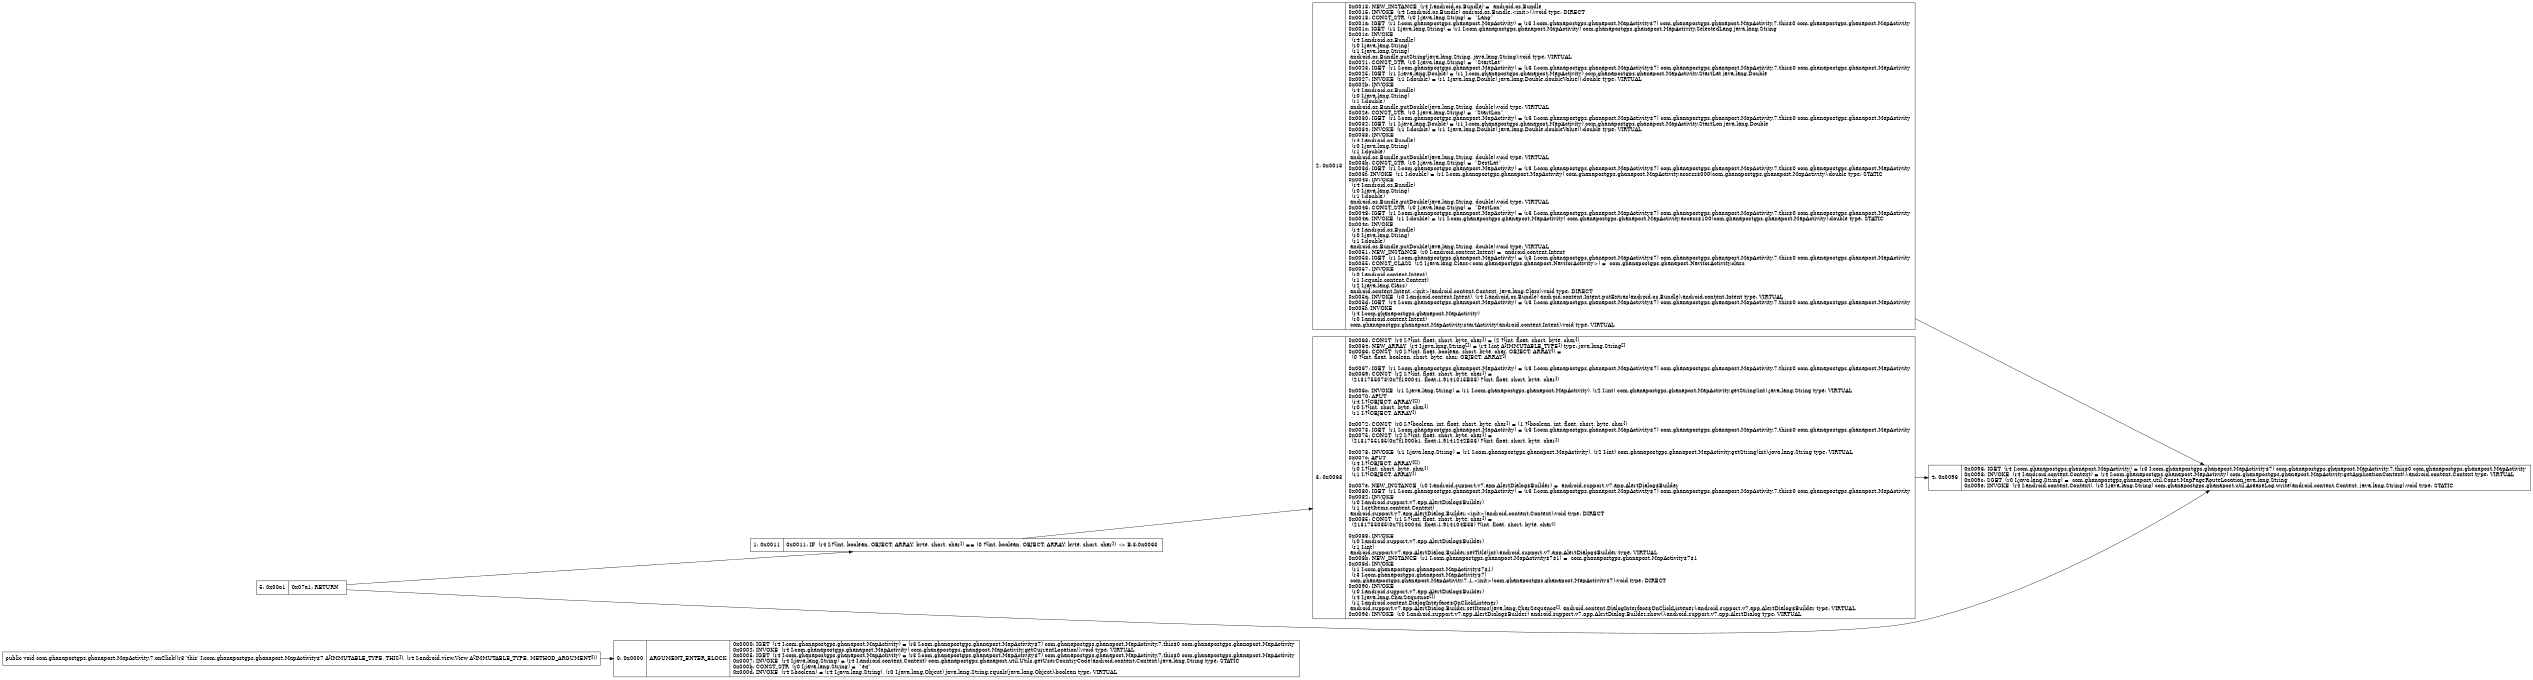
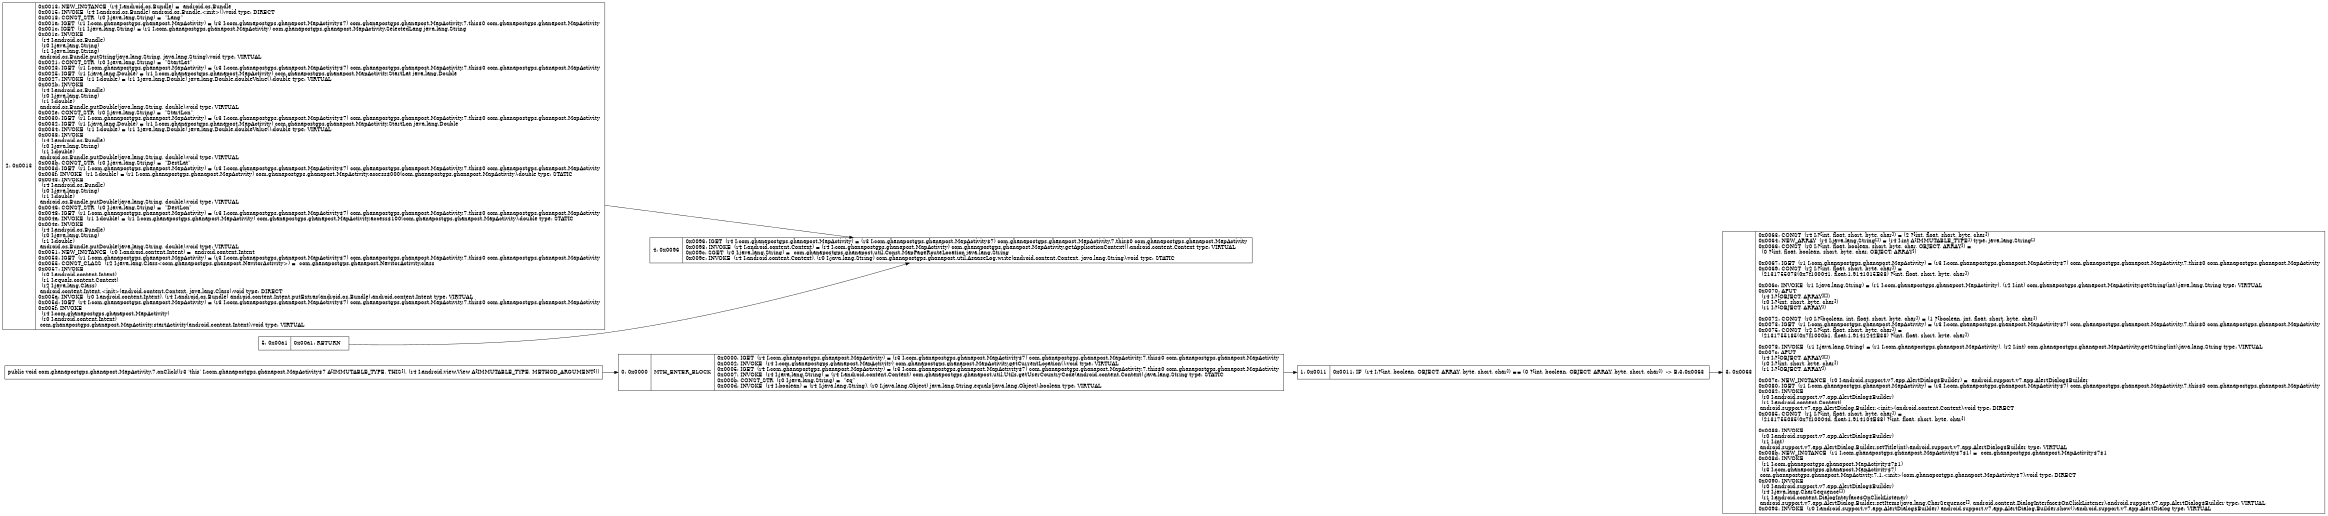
(1920, 478) -> none
(1392, 508) -> (1800, 403)
(598, 568) -> (1289, 372)
(318, 587) -> (320, 343)
(688, 658) -> (683, 372)
